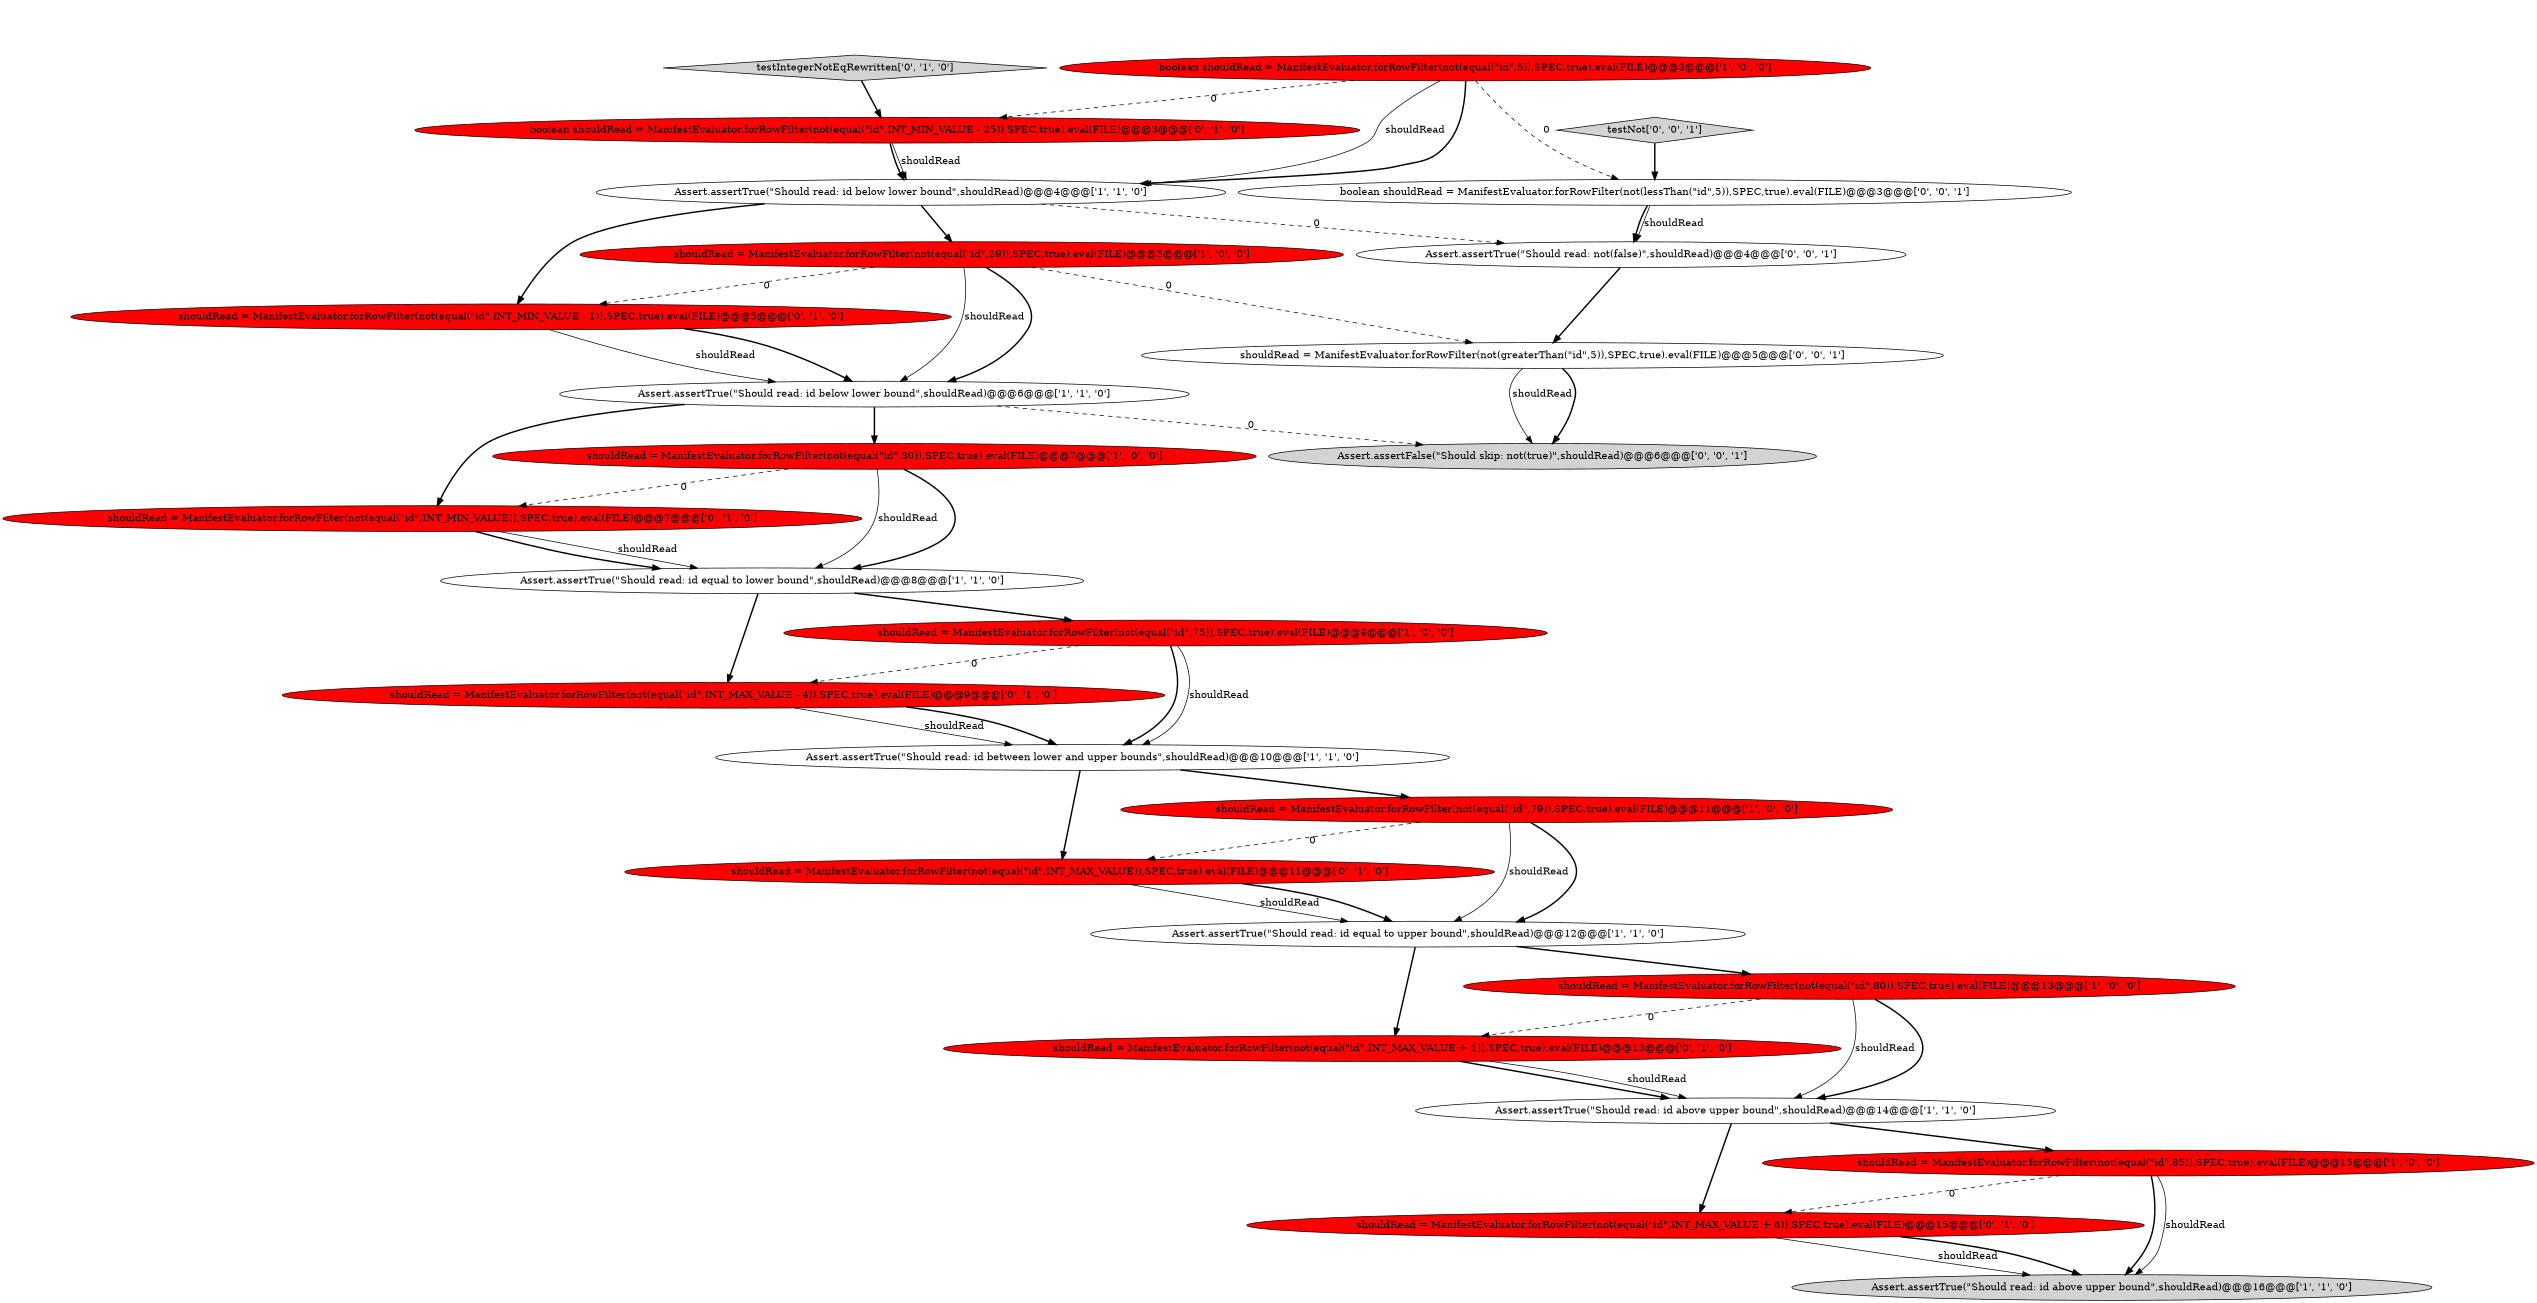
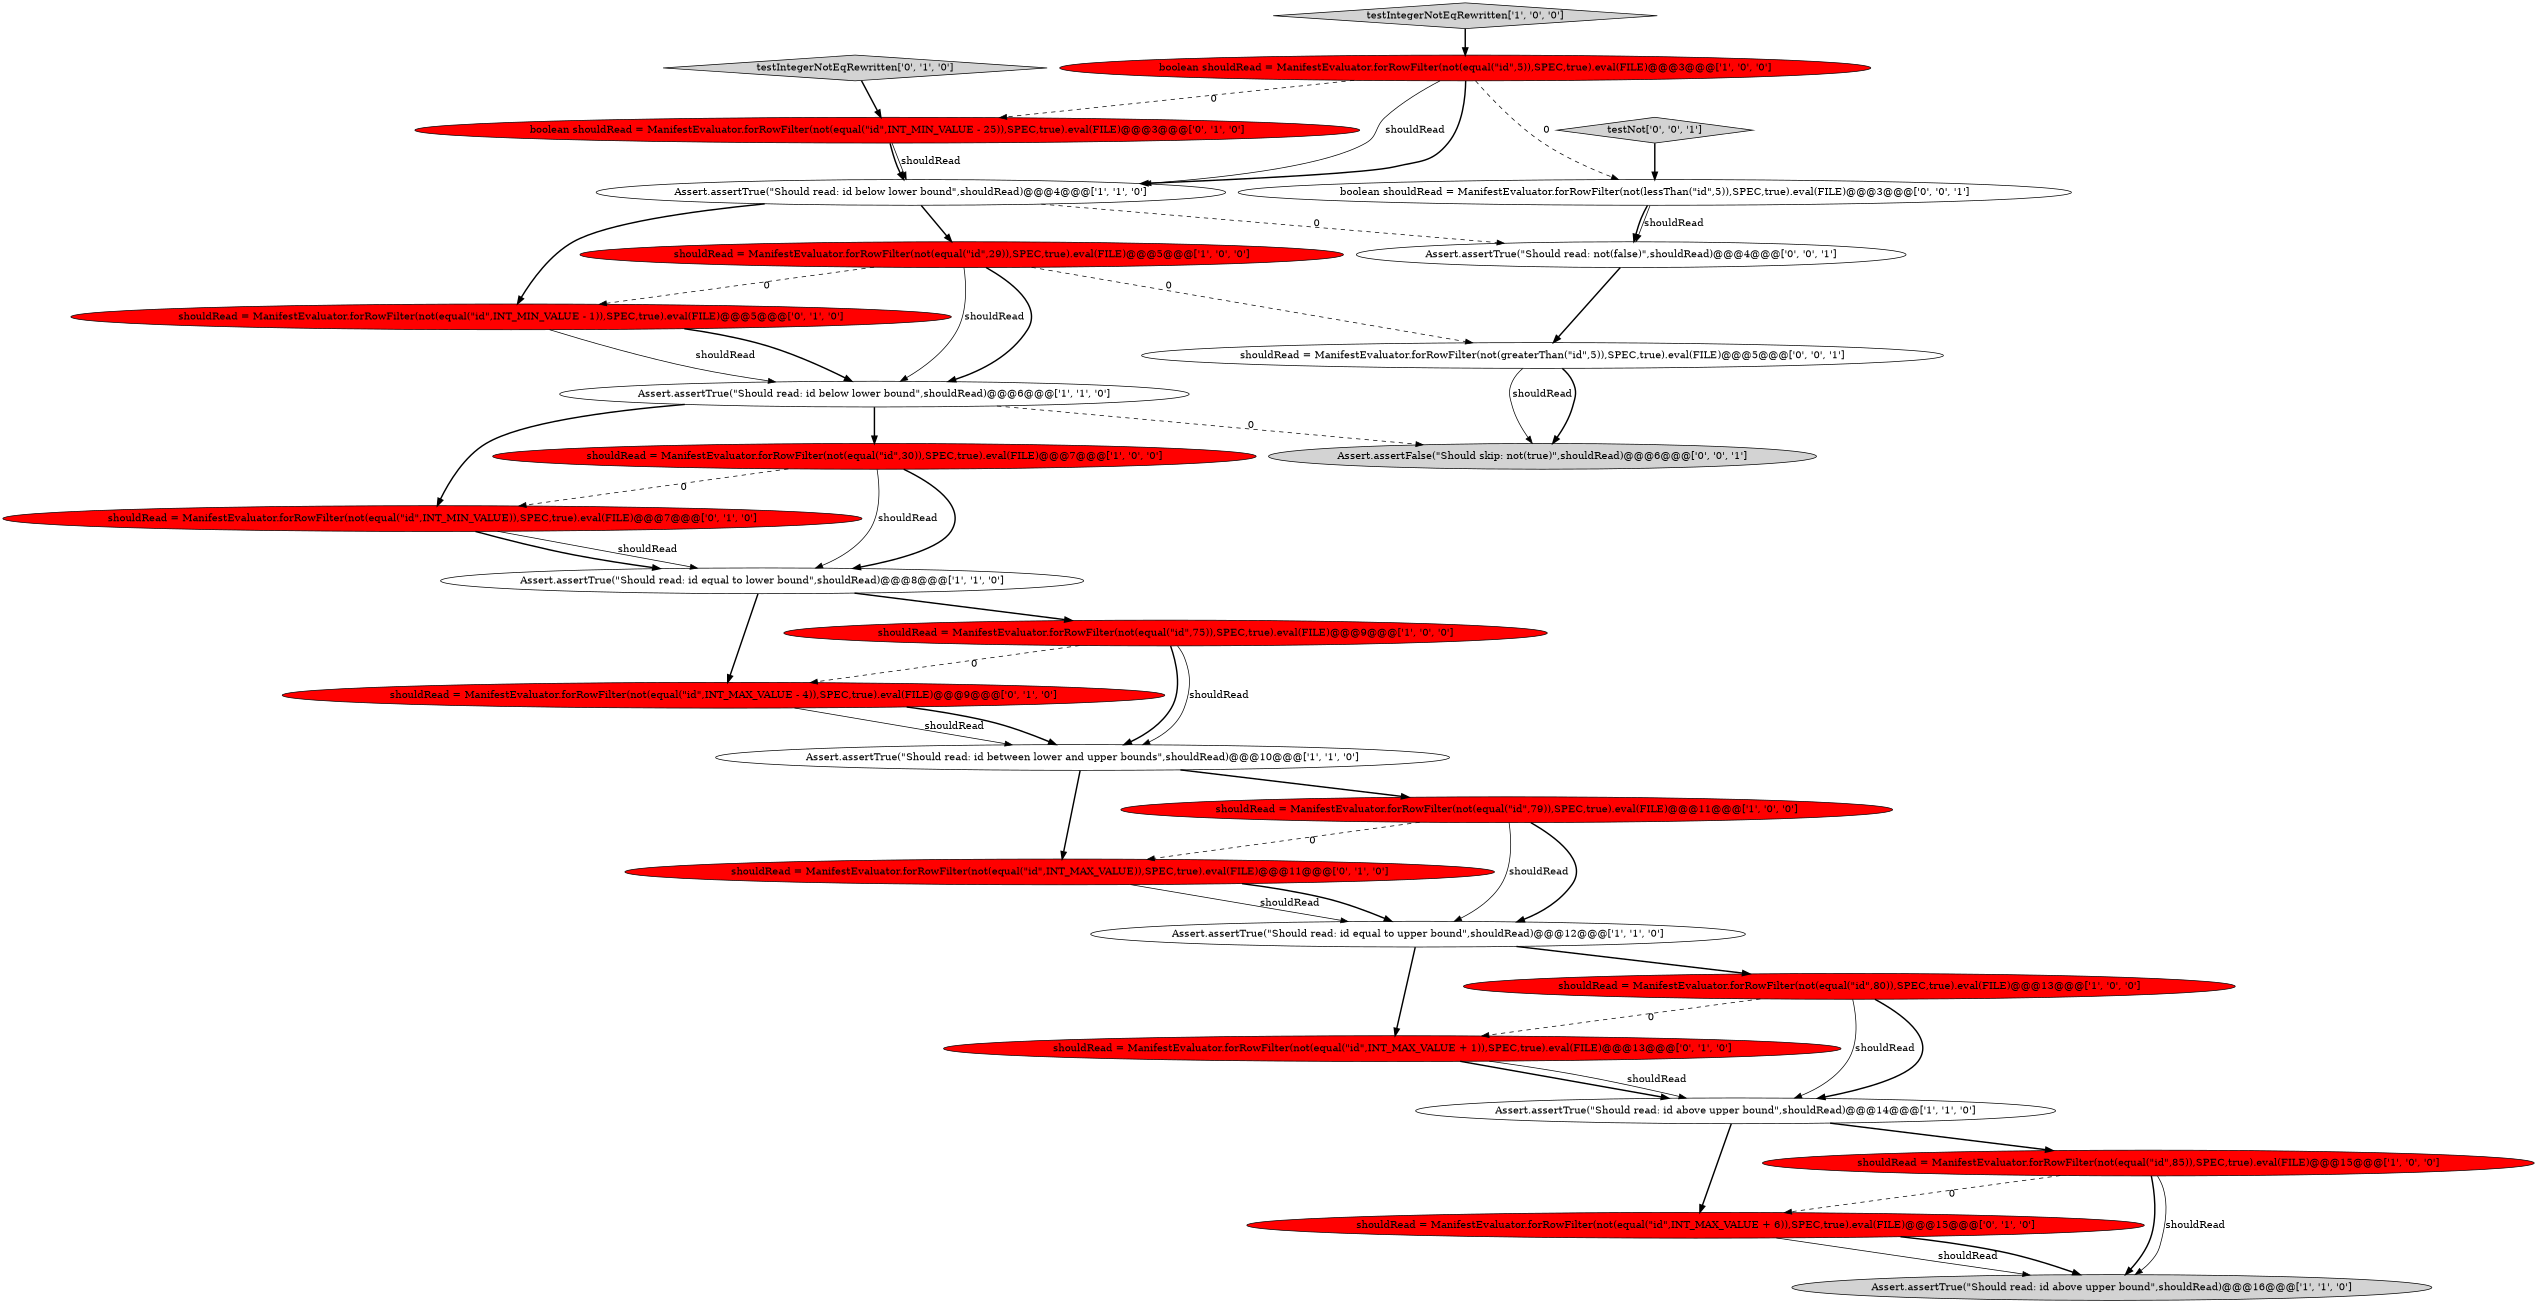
none -> (1465, 16)
